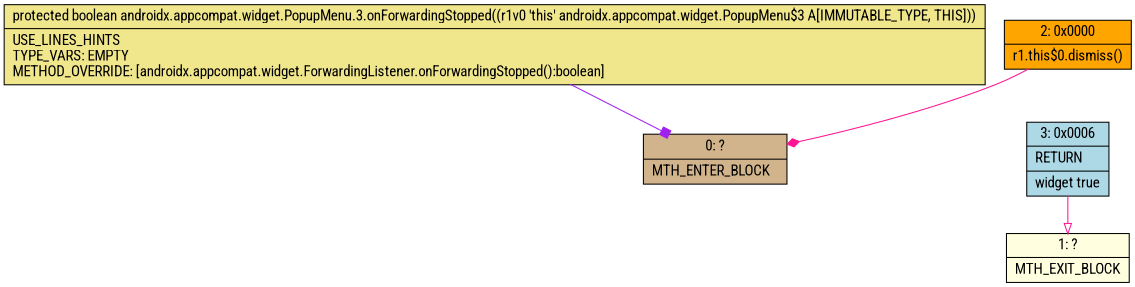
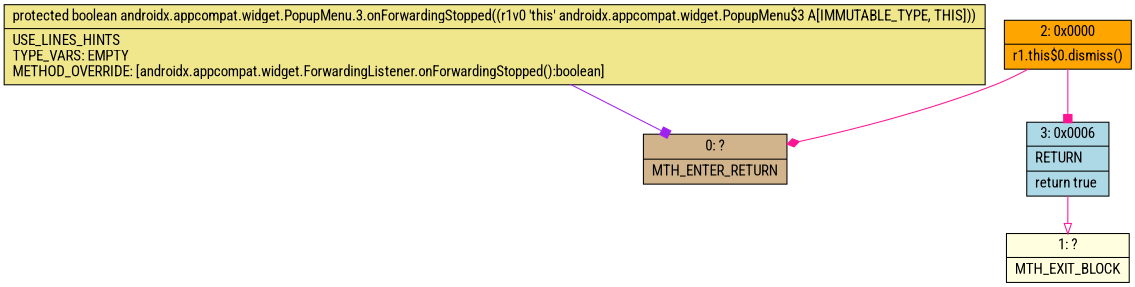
none -> (1068, 90)
(711, 171) -> (715, 171)
(1068, 183) -> (1066, 183)
